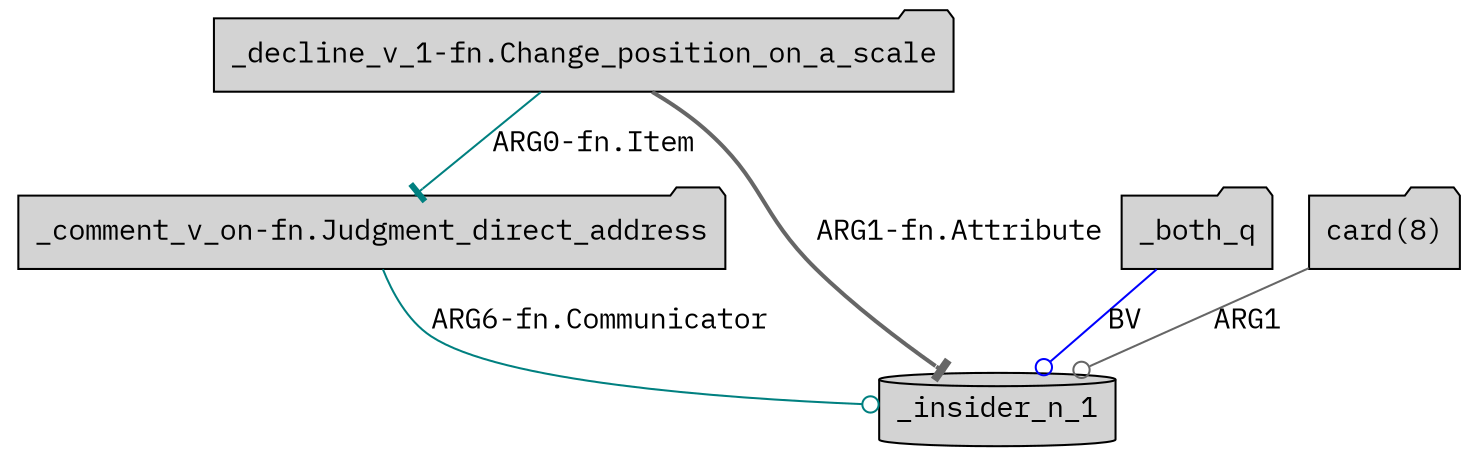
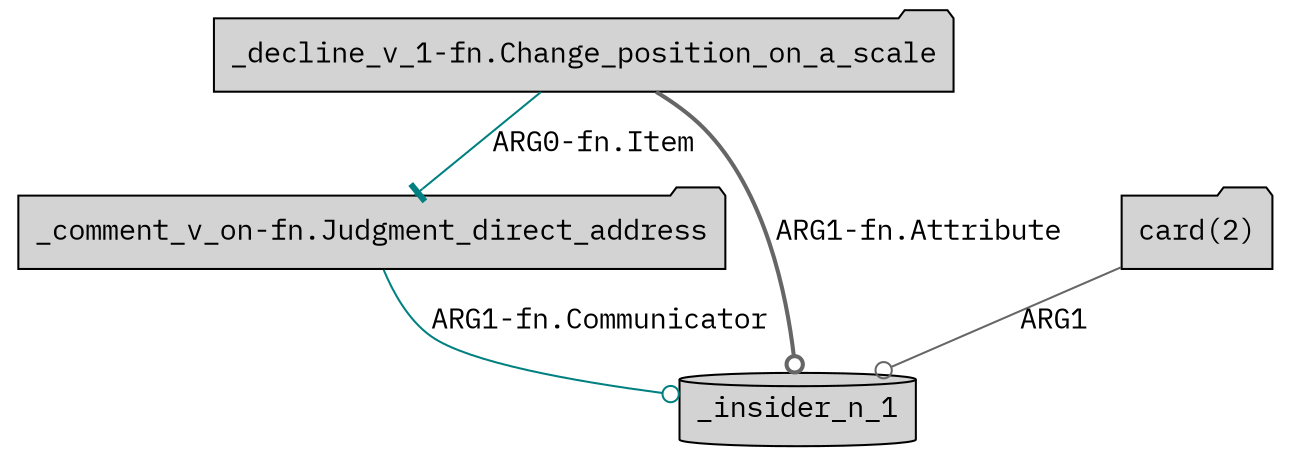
(1197, 232) -> none
(1384, 232) -> (1197, 232)
(786, 235) -> (755, 207)
(600, 321) -> (600, 321)
